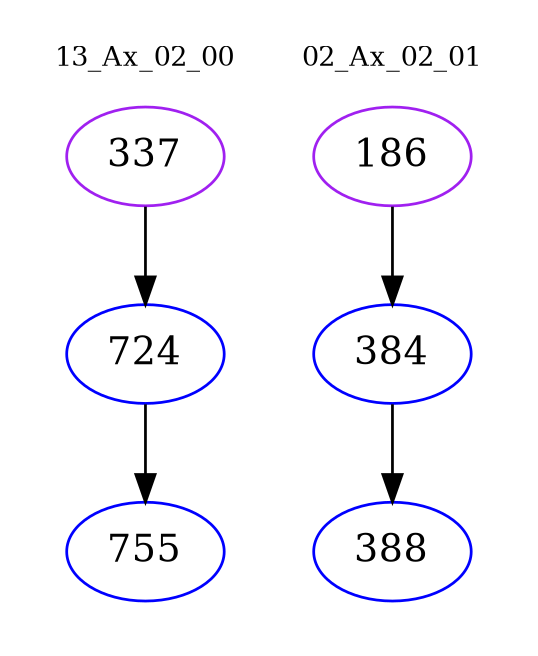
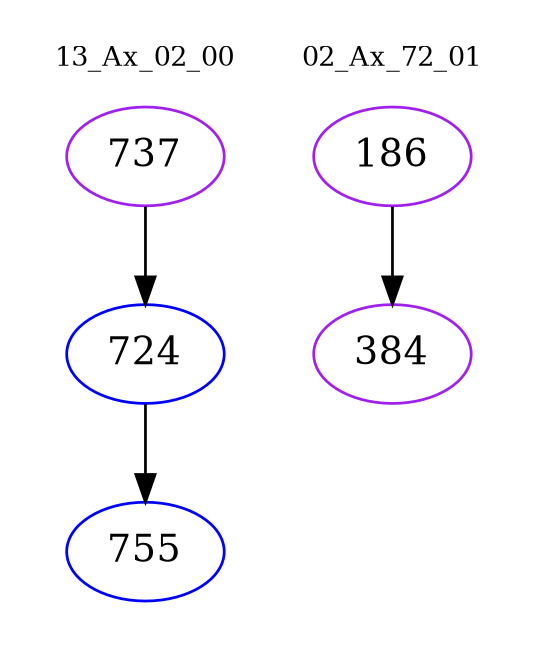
(392, 59) -> (392, 59)
(145, 156) -> (145, 156)
(392, 354) -> (392, 354)
(392, 552) -> none
